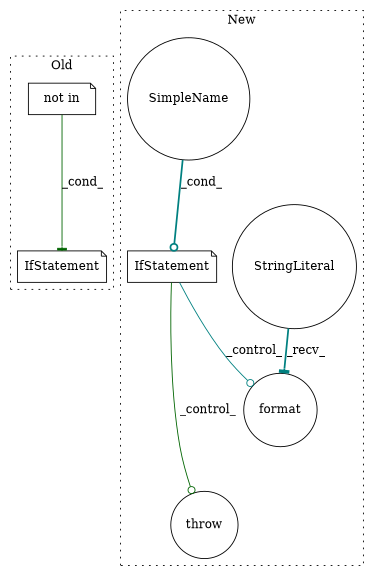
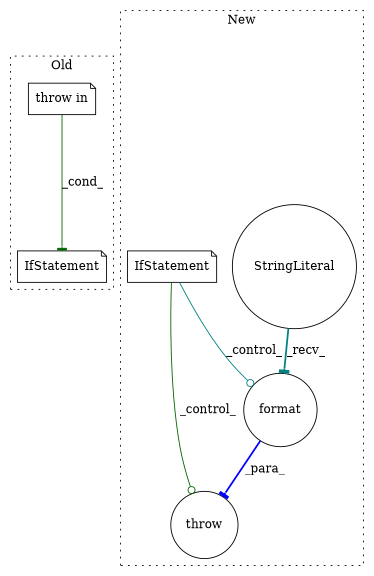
(62, 99) -> (62, 99)
(189, 99) -> none
none -> (243, 467)
